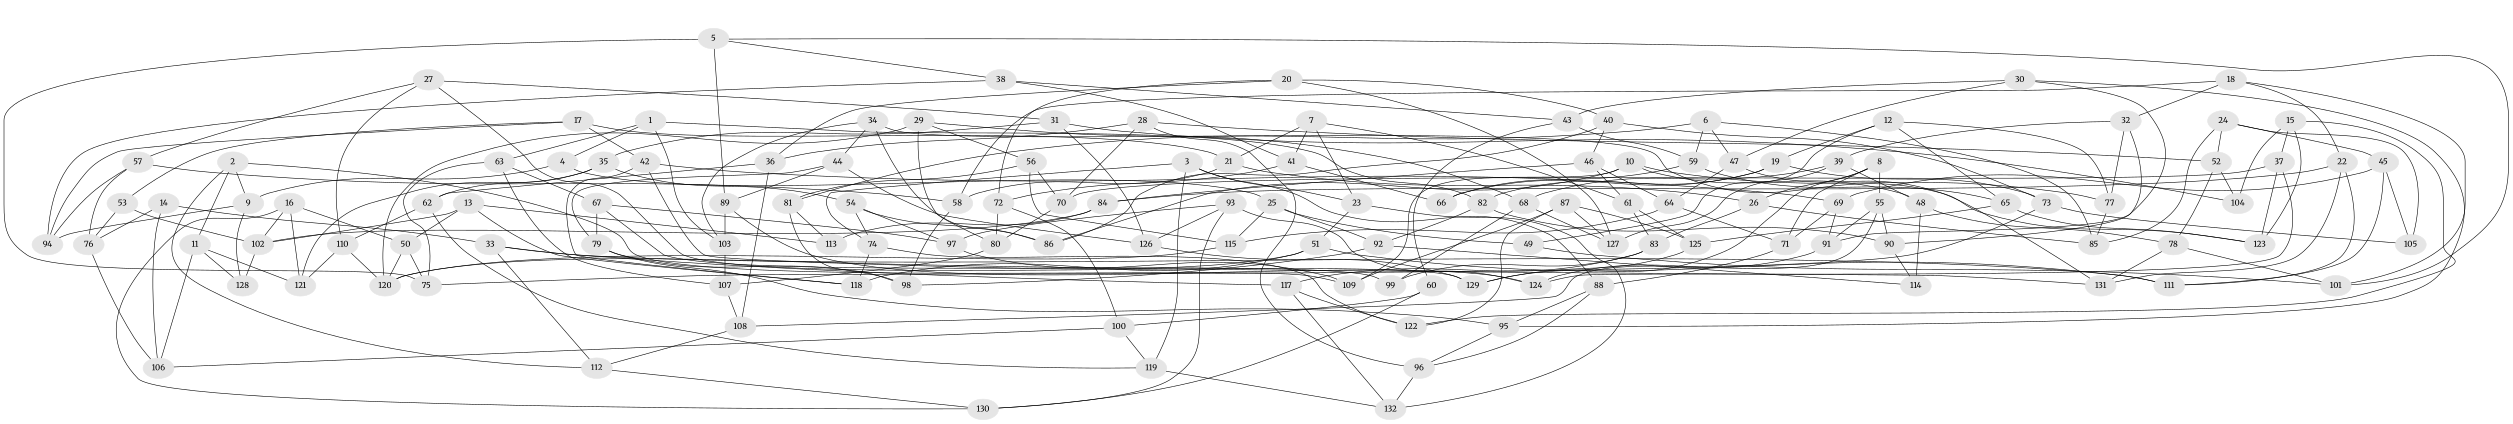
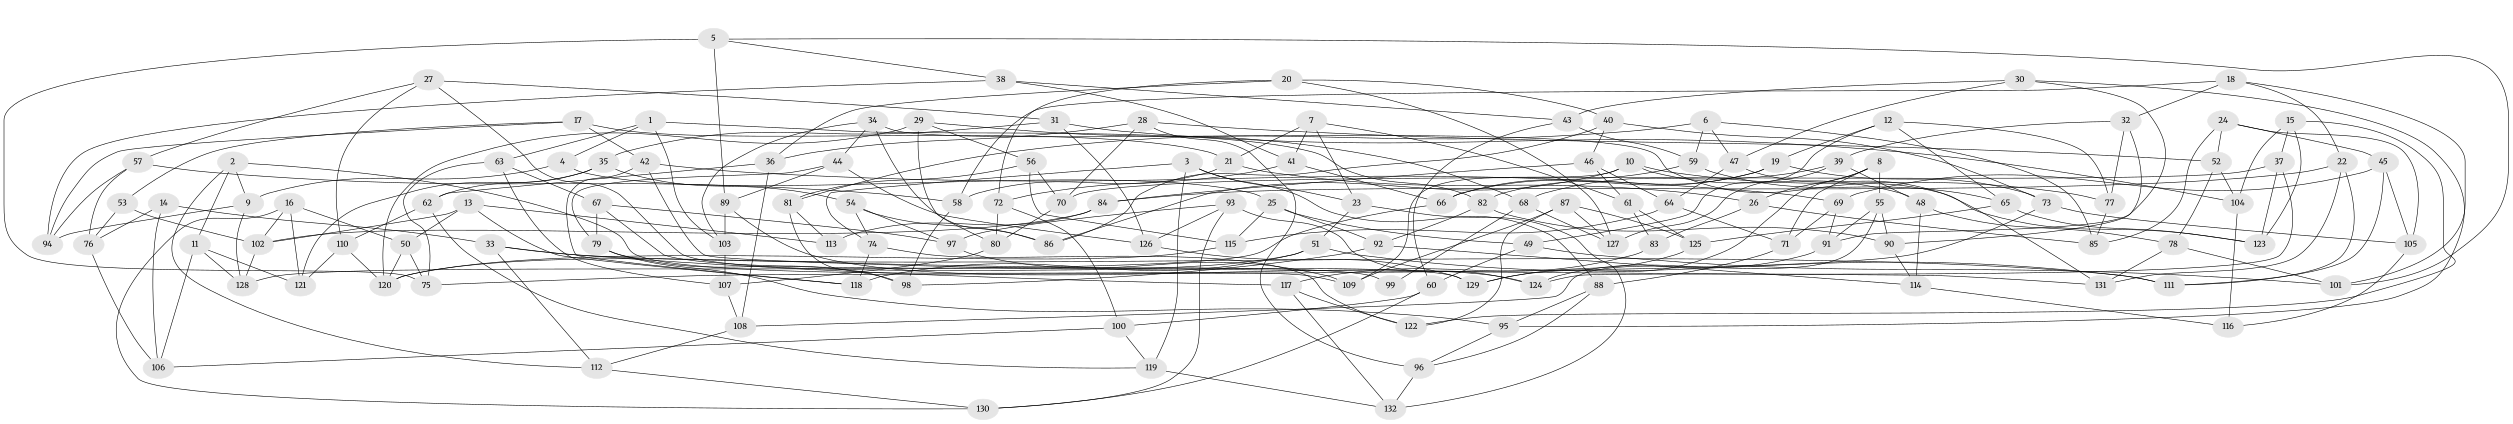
none -> (1483, 263)
(1528, 265) -> none
none -> (639, 269)
none -> (2228, 327)
